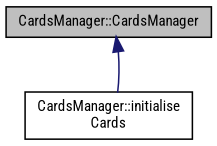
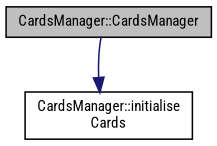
(119, 72) -> (99, 57)
